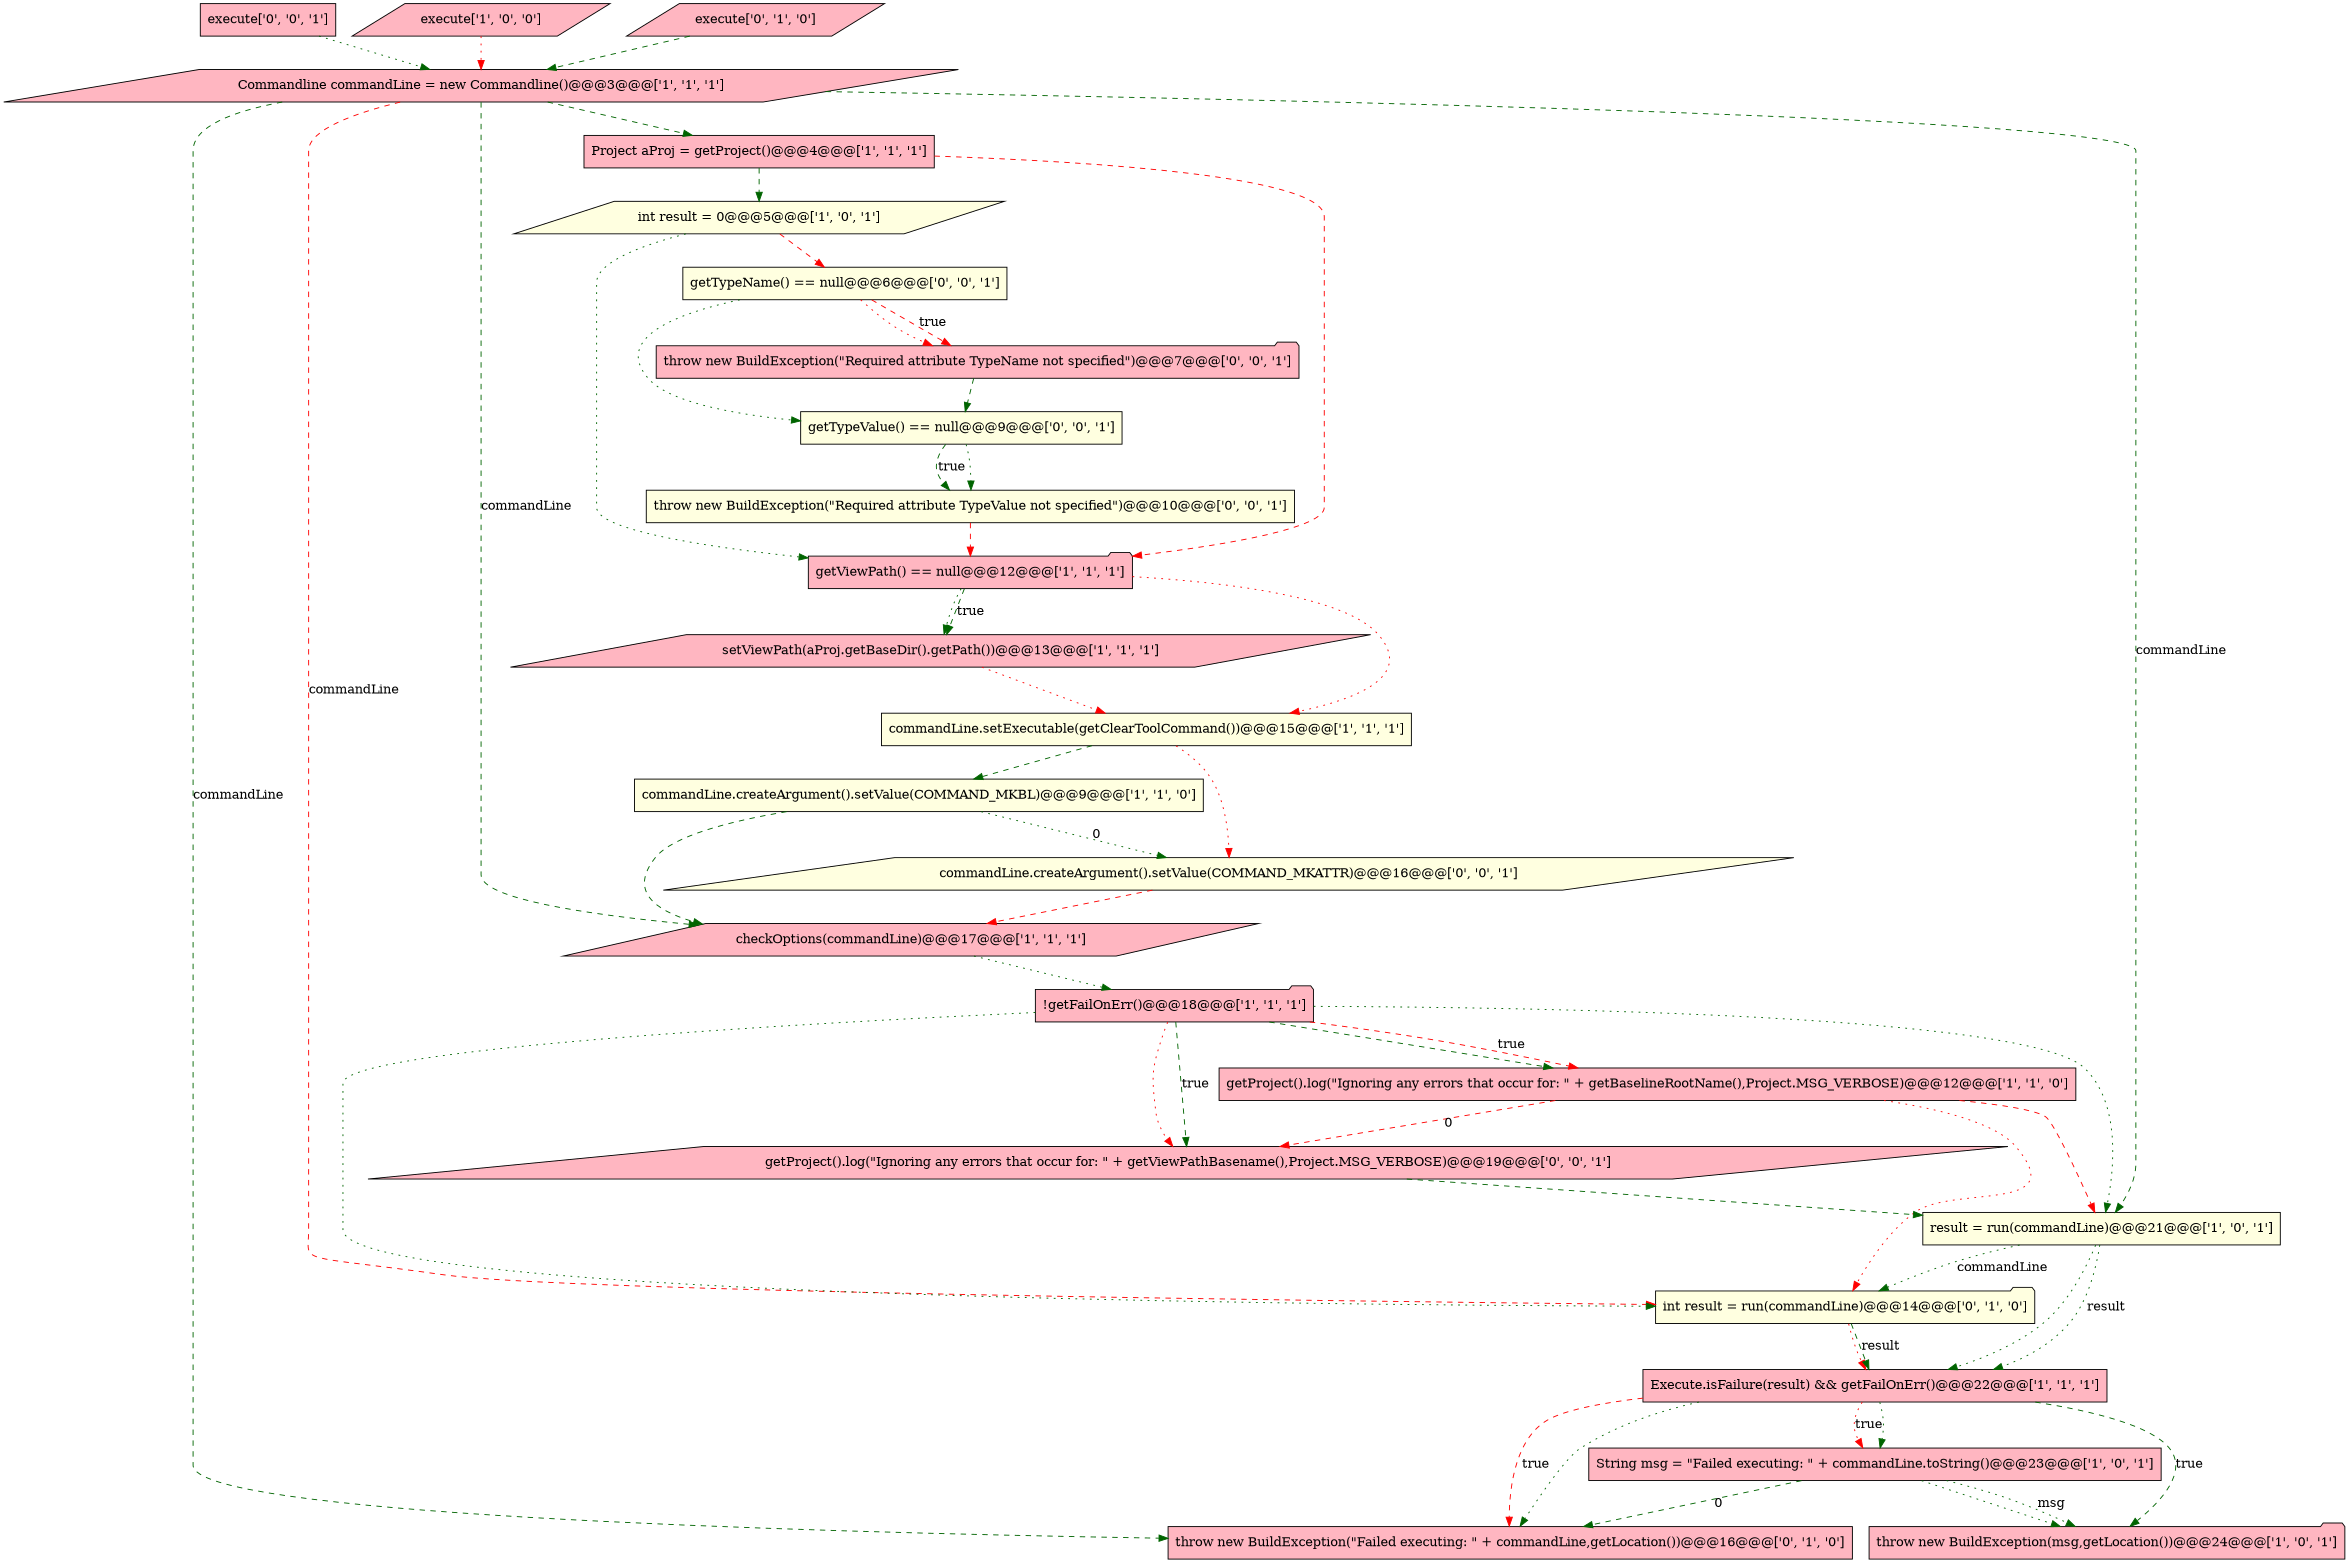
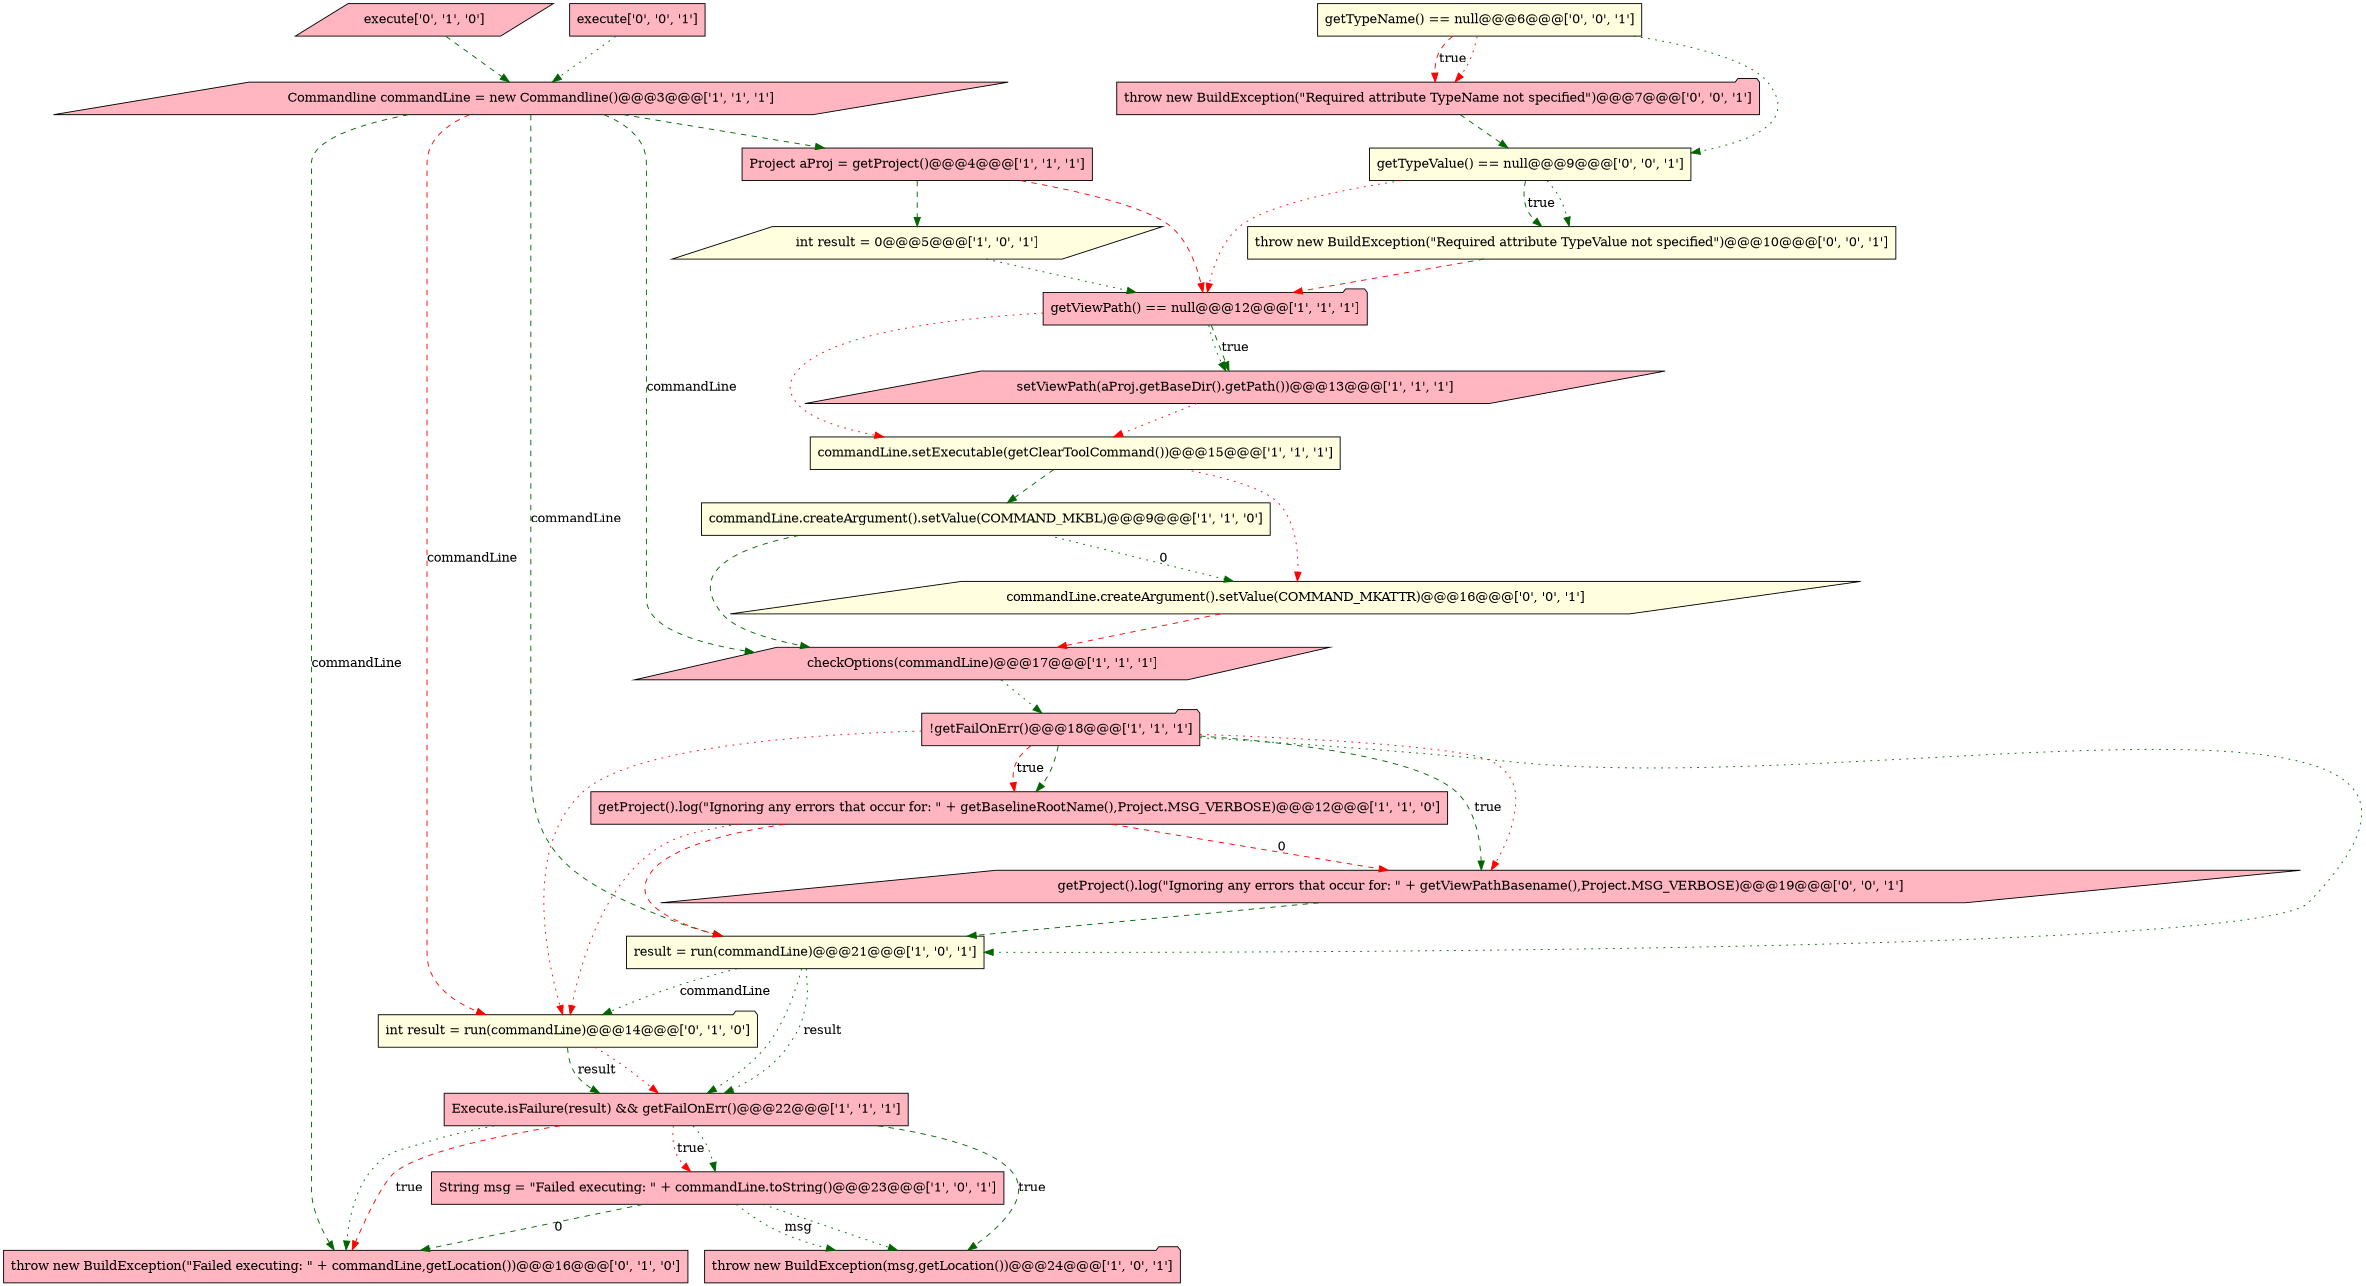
(481, 20) -> none
none -> (1286, 205)
(798, 248) -> none
(569, 1275) -> (637, 765)
